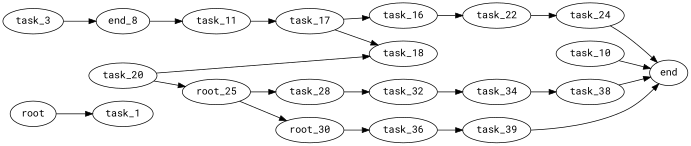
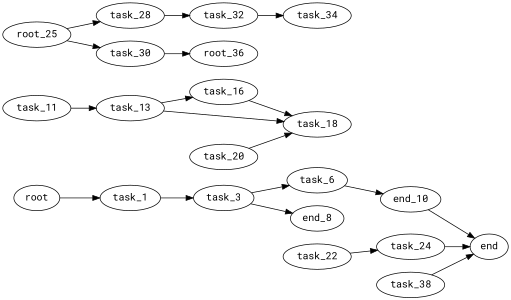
(446, 16) -> (267, 107)
(162, 21) -> none
(310, 21) -> (130, 108)
(590, 54) -> (411, 199)
(166, 83) -> none
(540, 92) -> none
(310, 130) -> (130, 54)
(403, 130) -> (224, 54)
(497, 130) -> none
none -> (317, 180)
none -> (173, 198)
